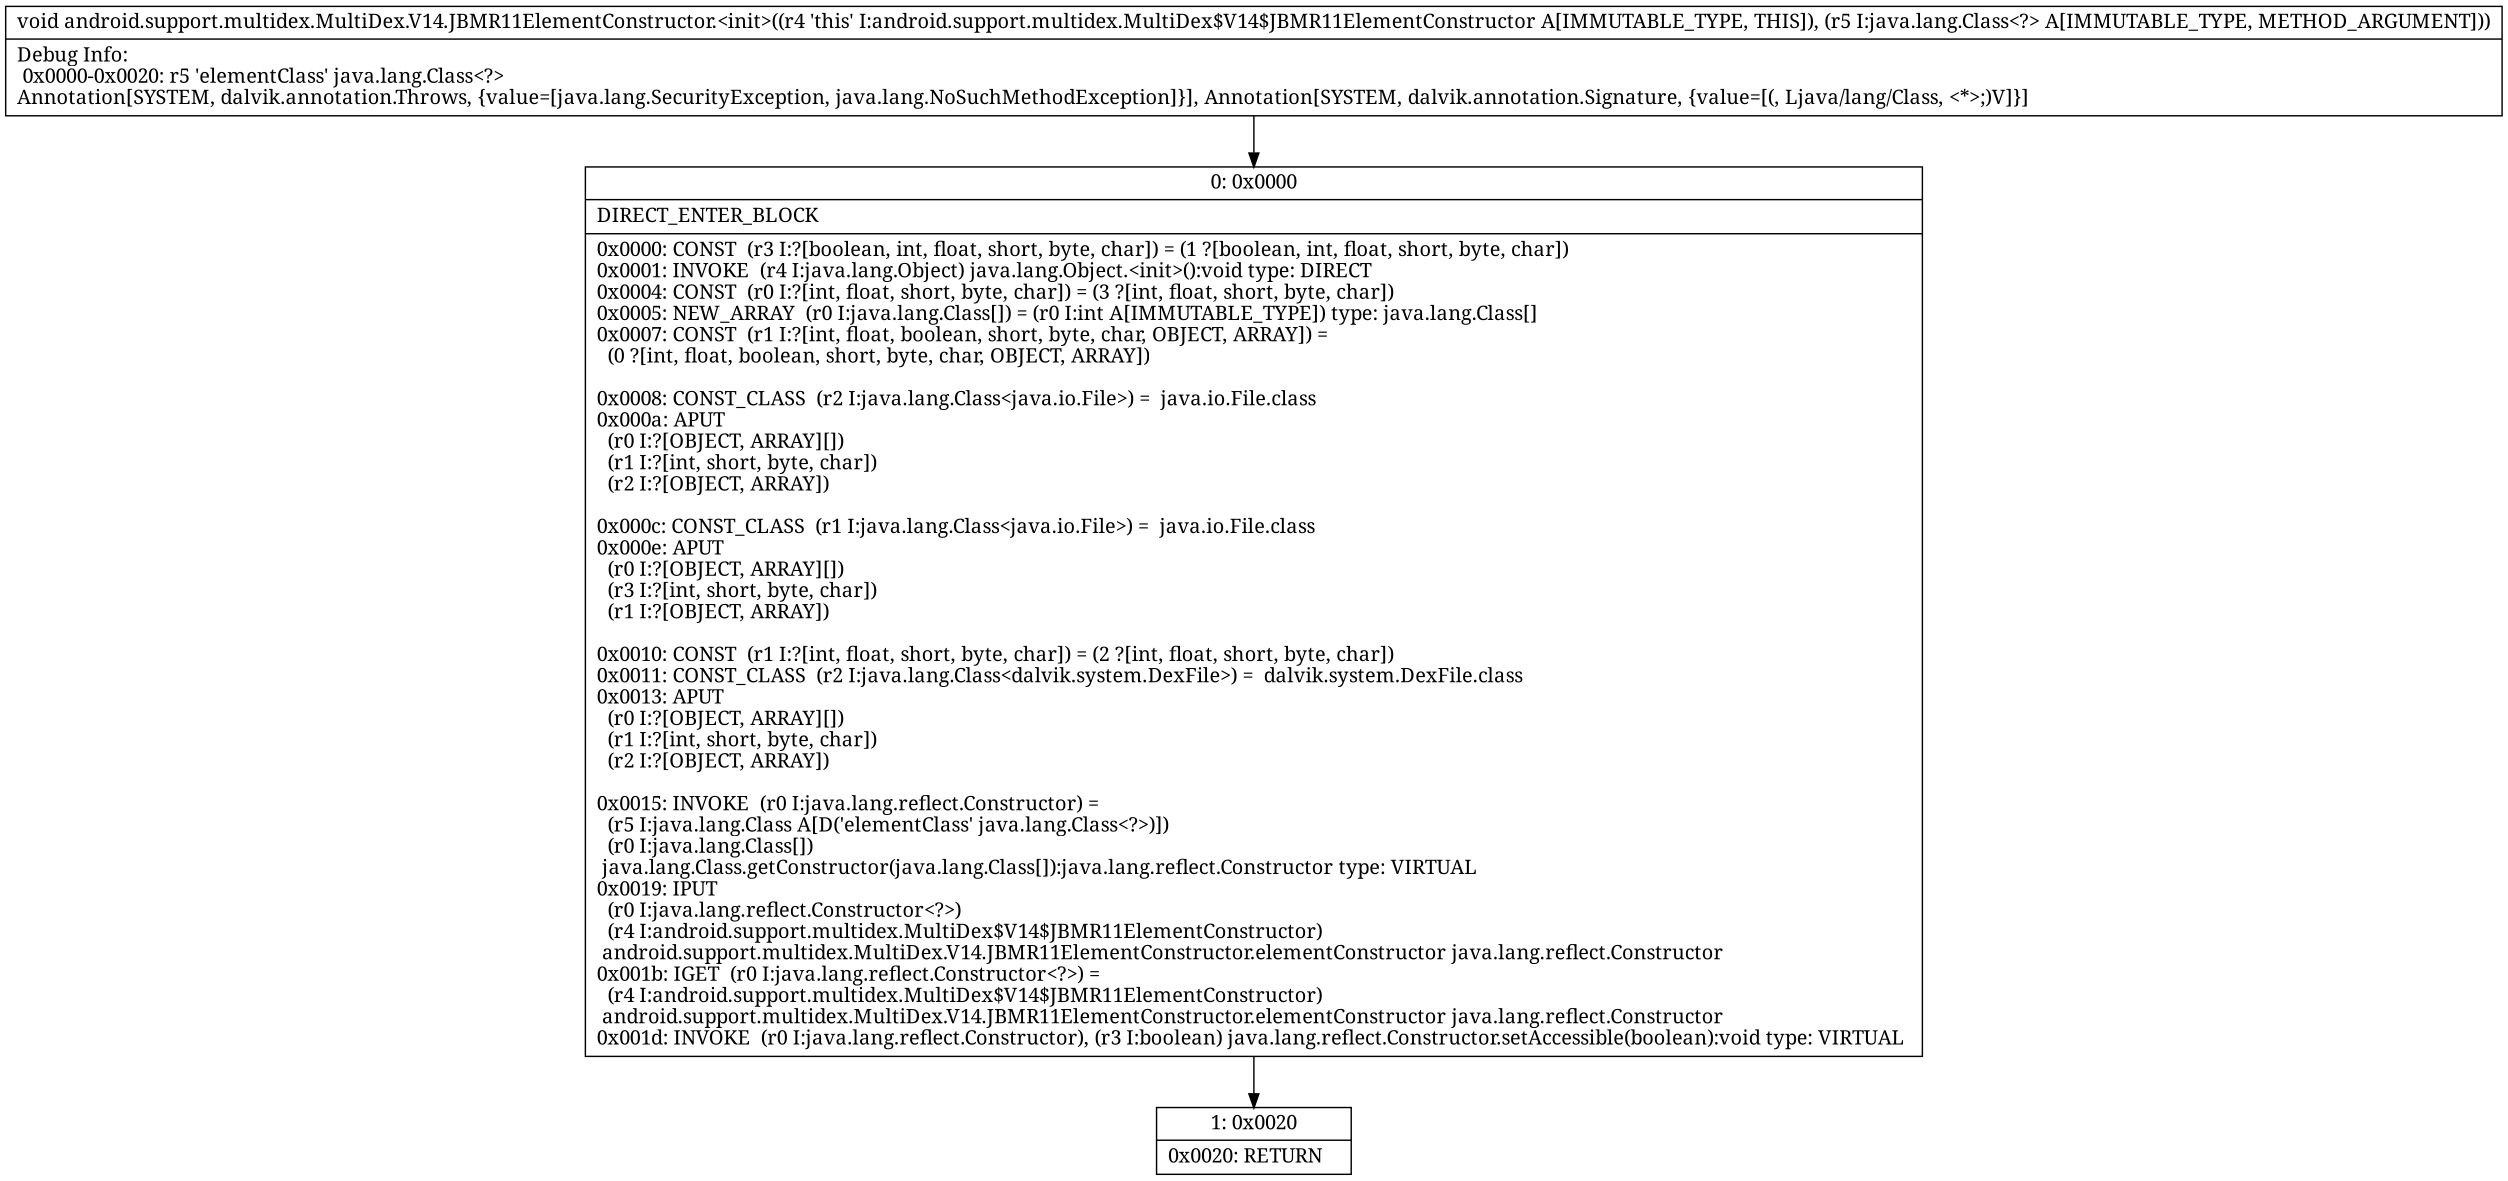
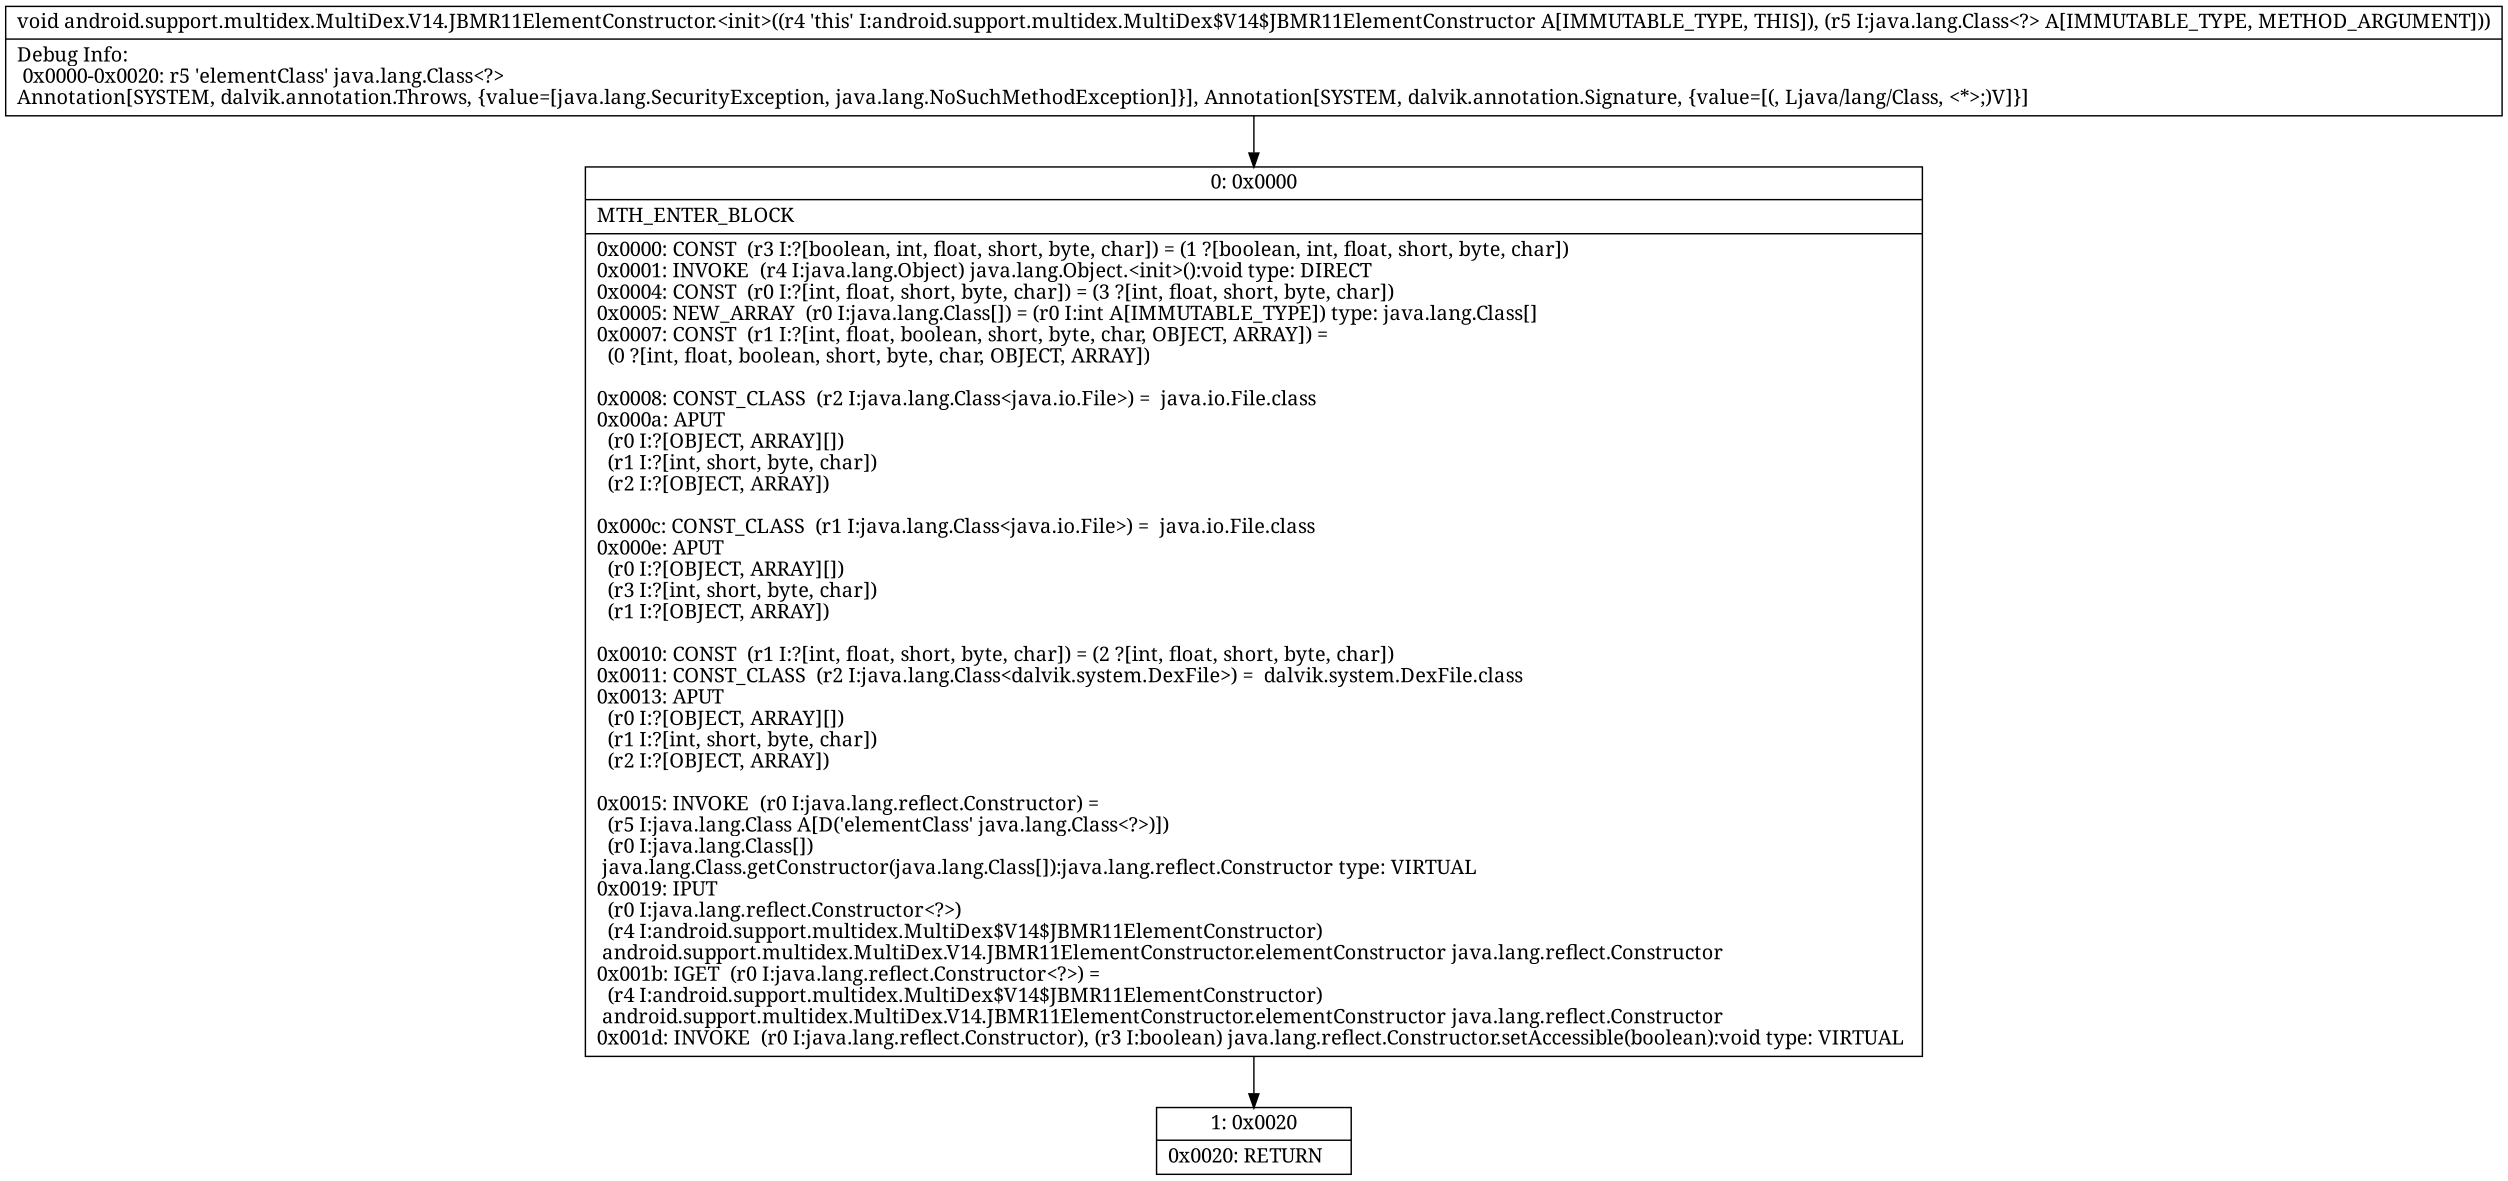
(708, 216) -> (695, 216)
